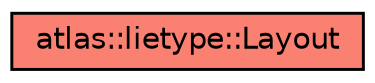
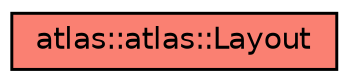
(188, 41) -> (174, 41)
